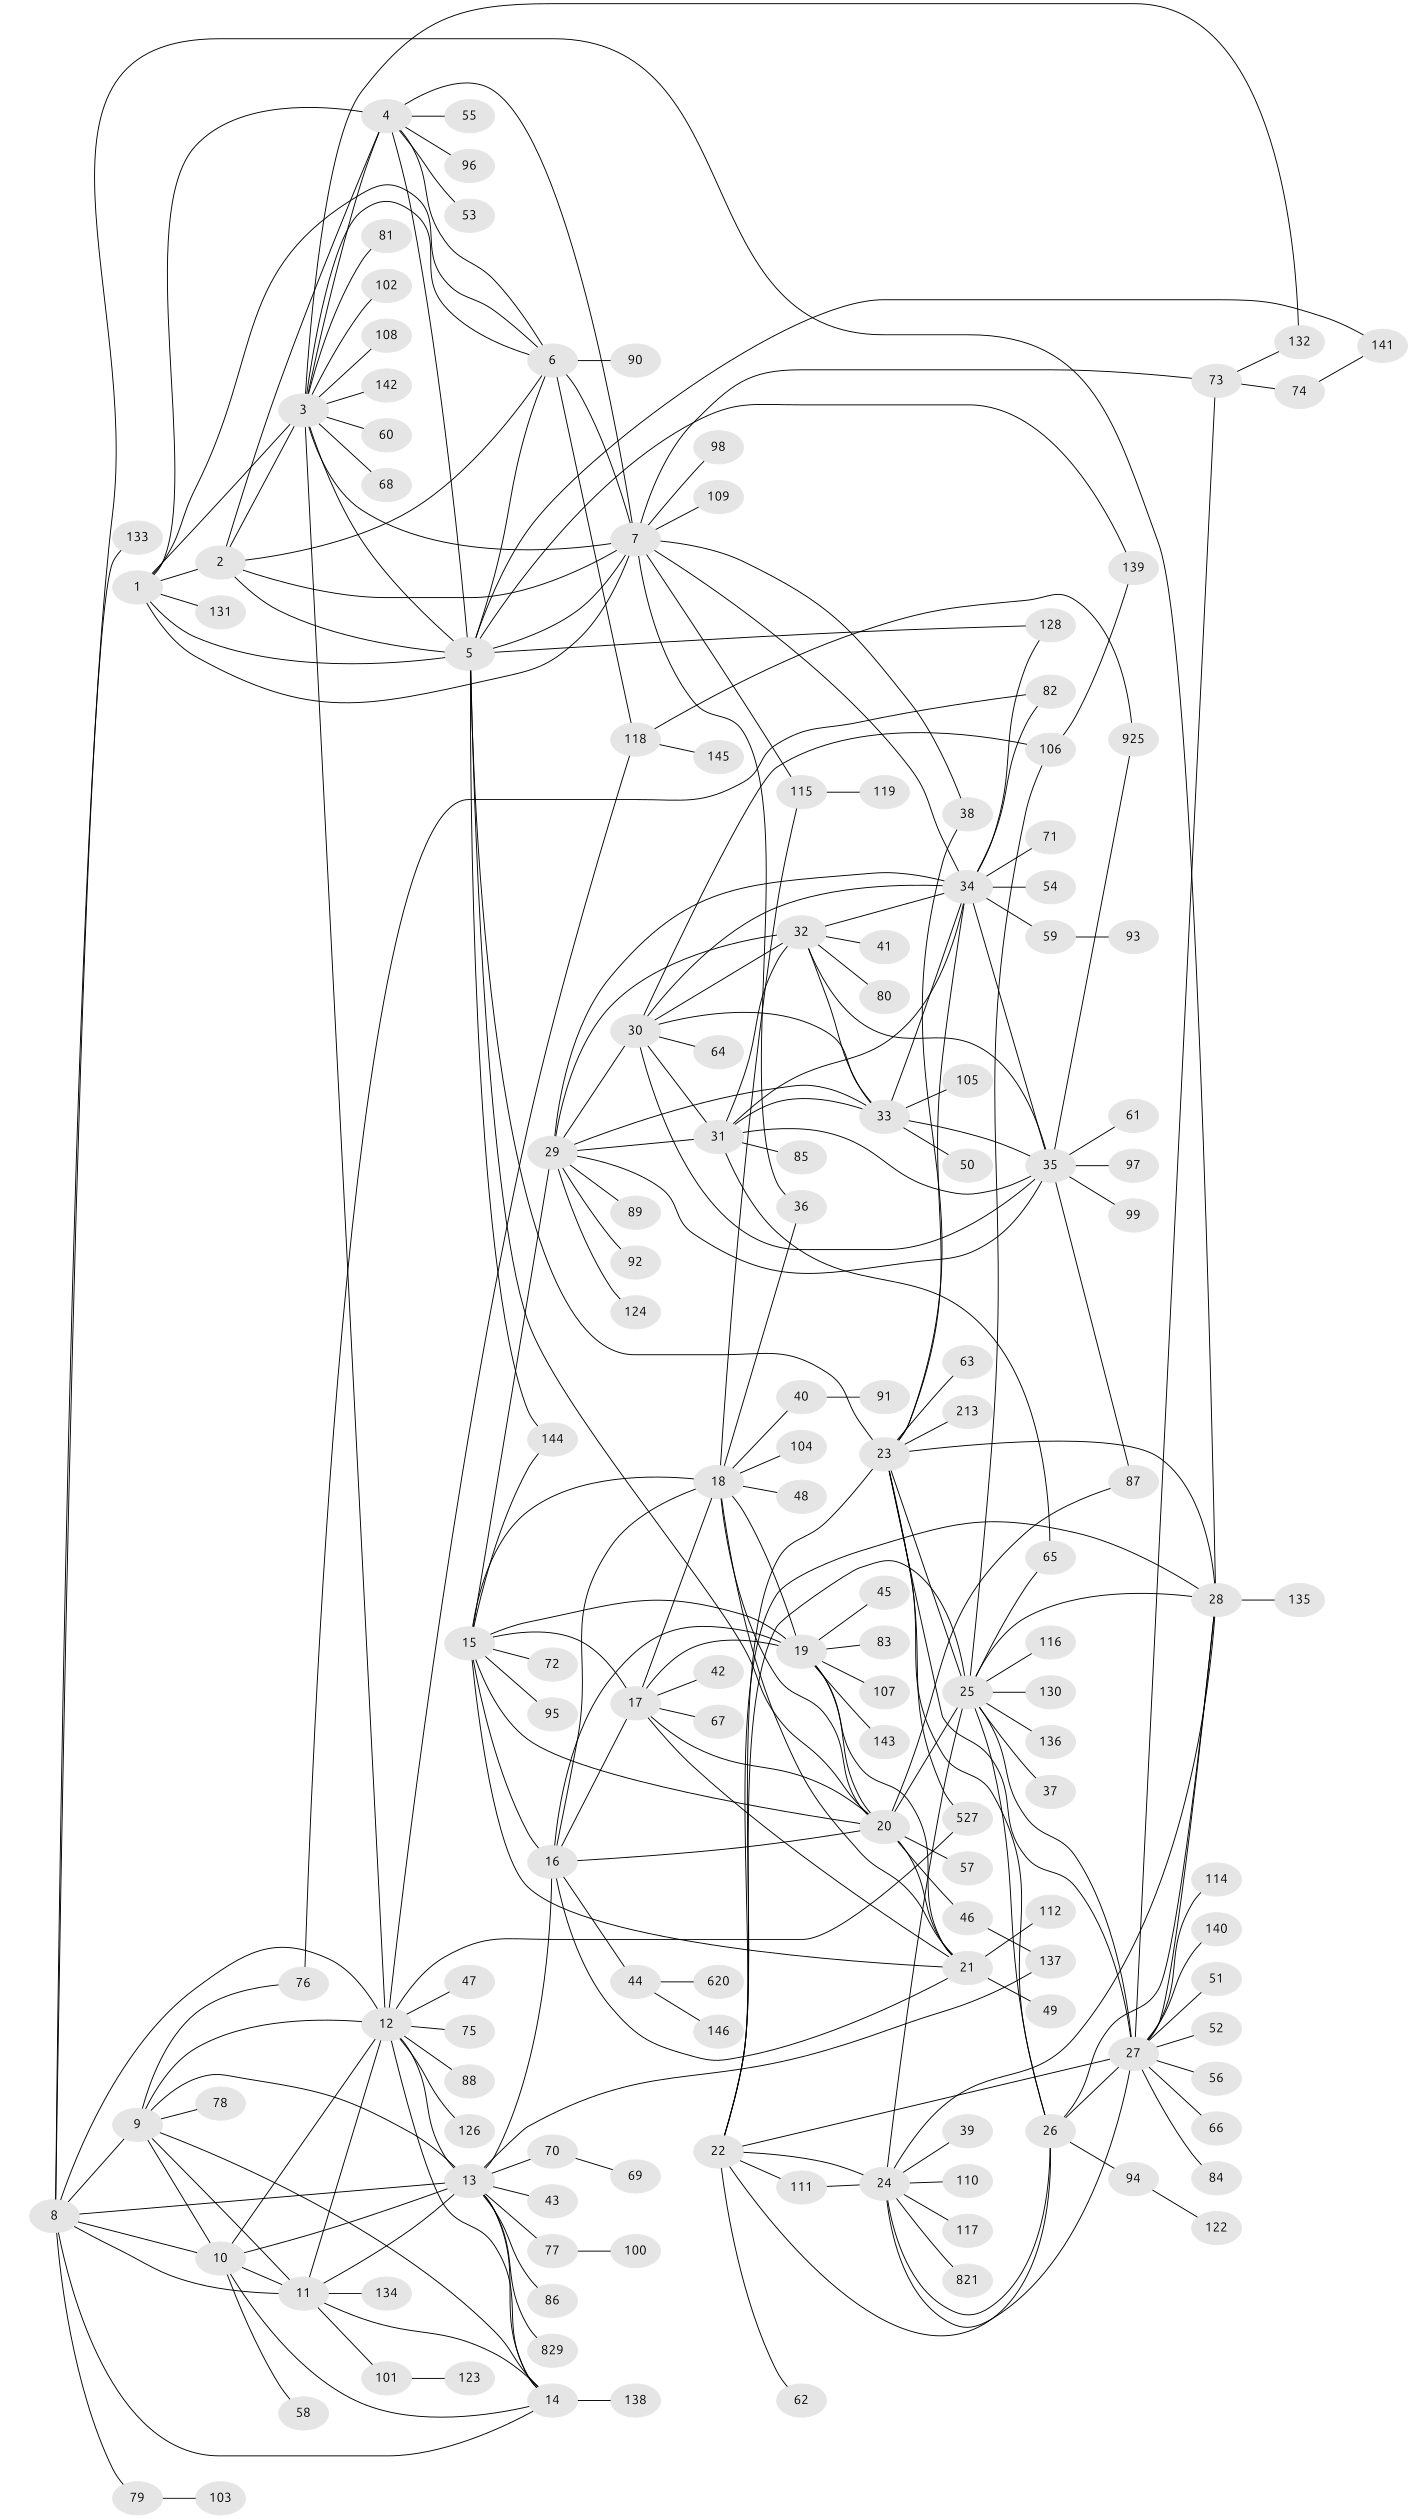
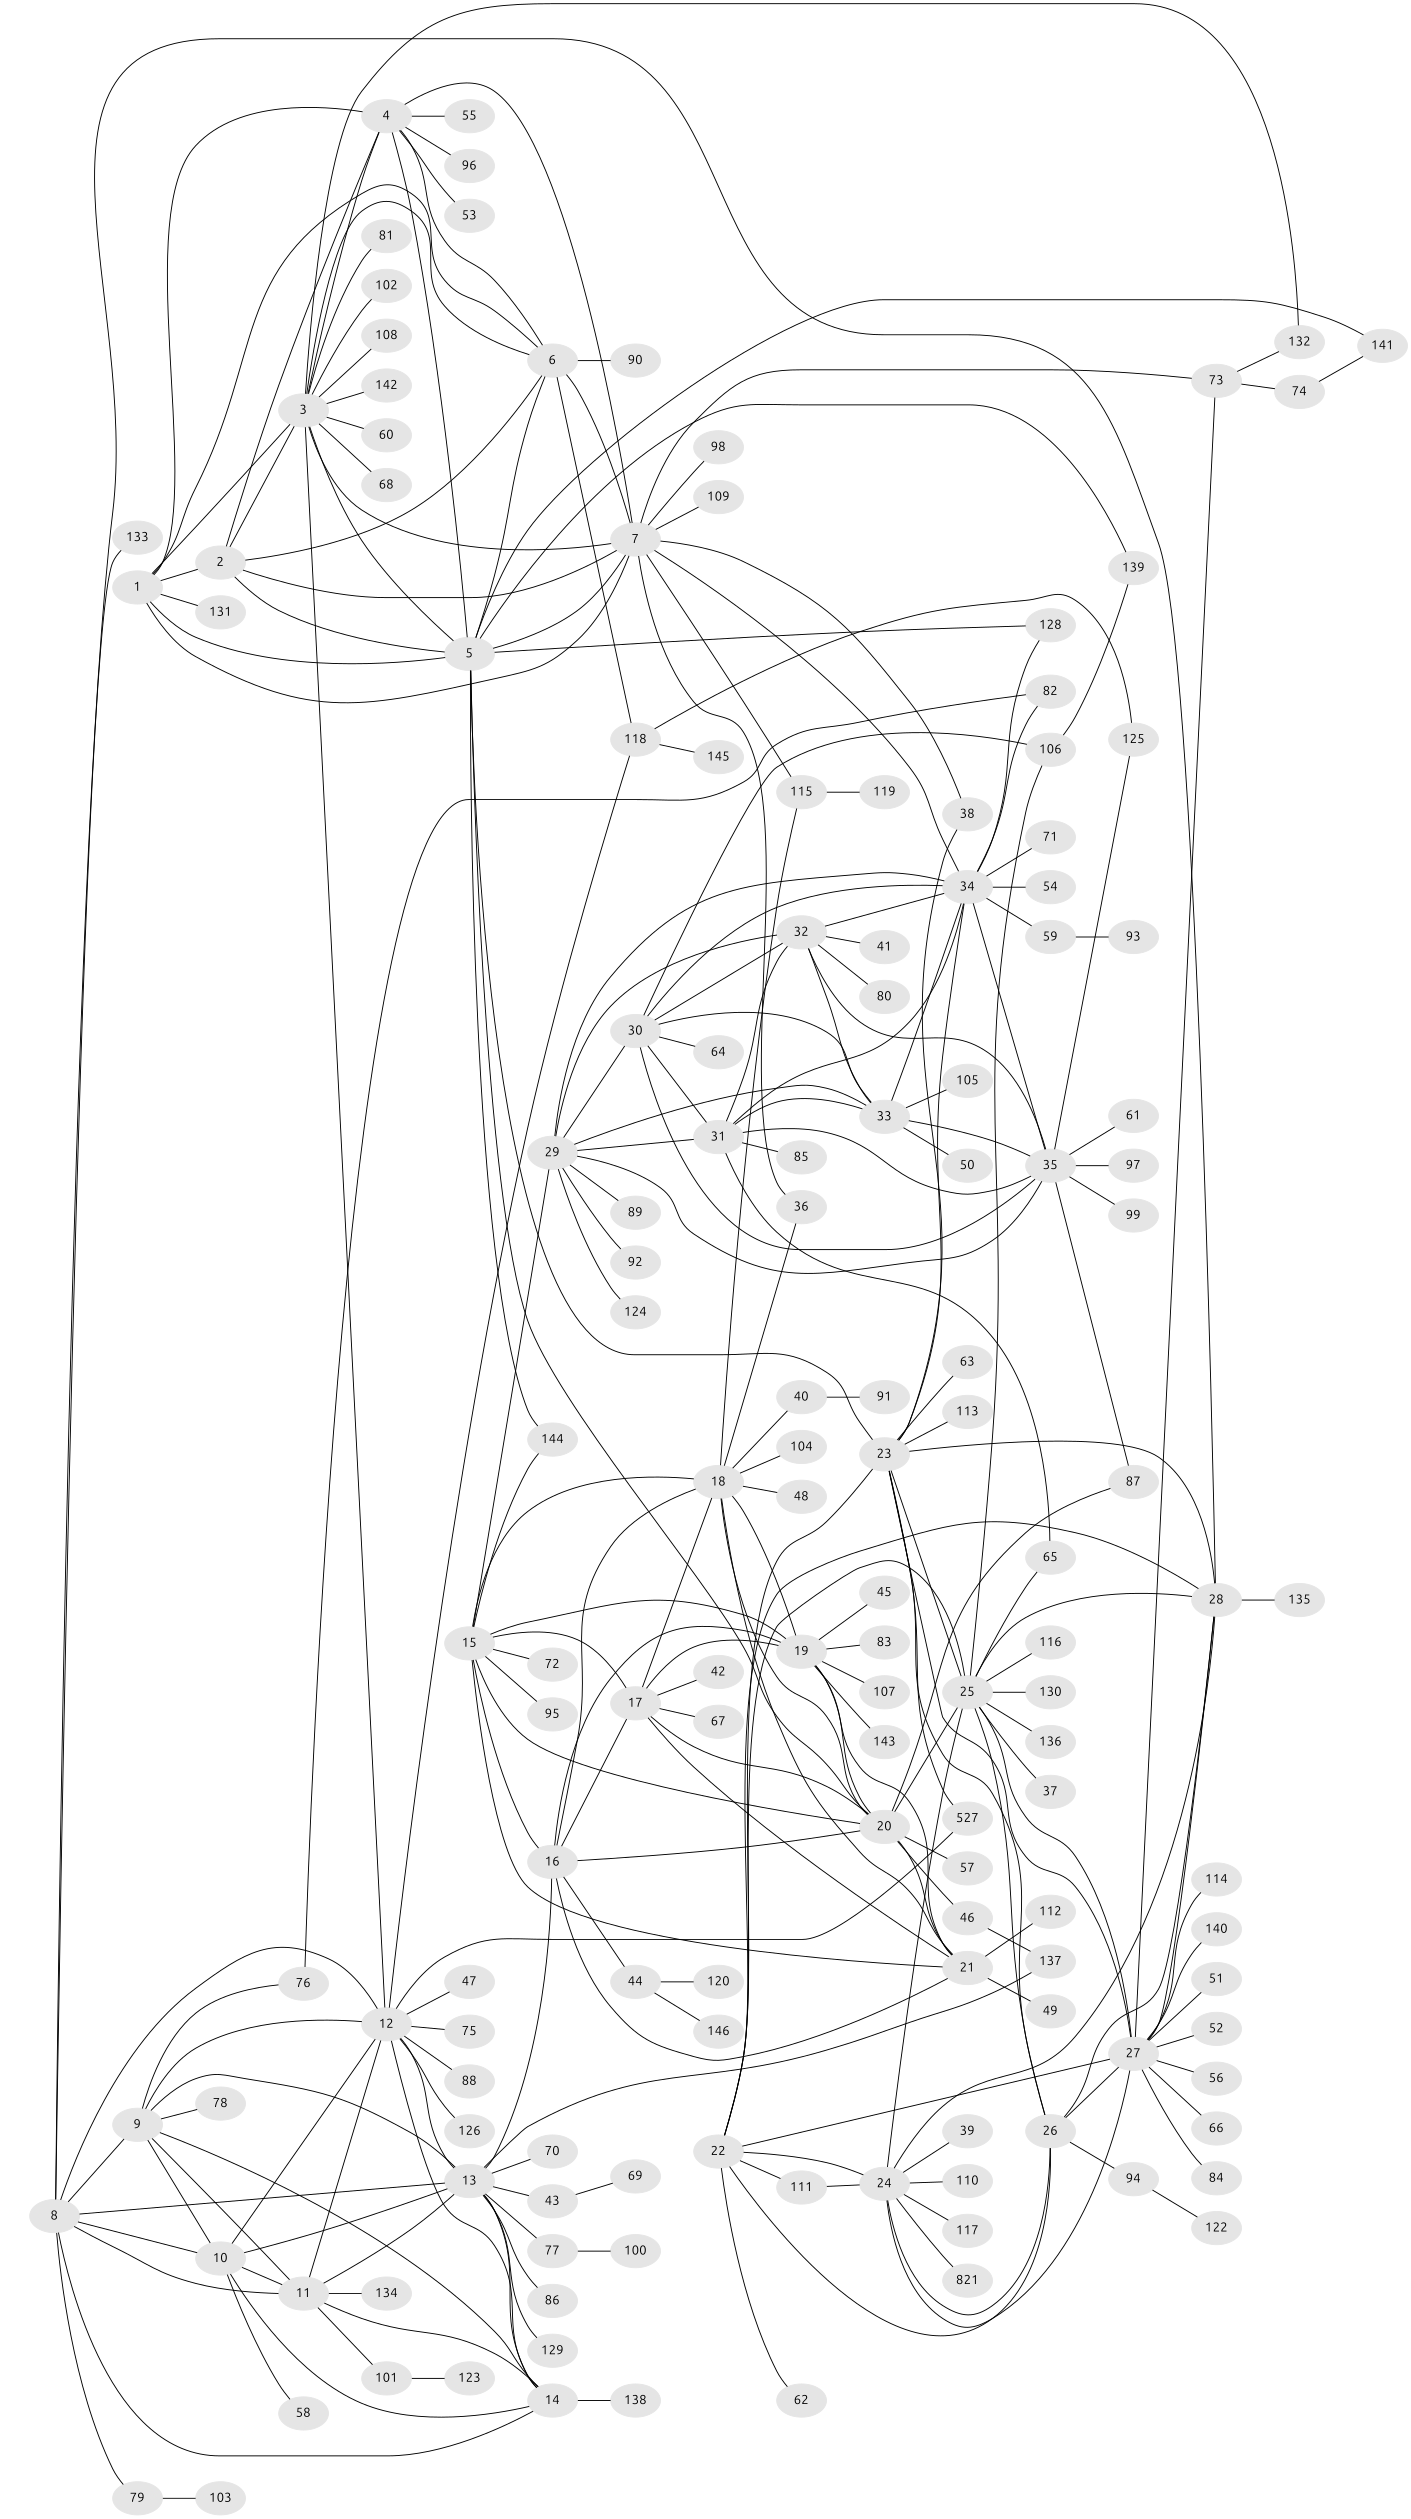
(1134, 740) -> (1134, 740)
(968, 1412) -> (968, 1412)
(719, 1982) -> (719, 1982)
(594, 2164) -> (594, 2189)
(553, 2351) -> (553, 2351)
